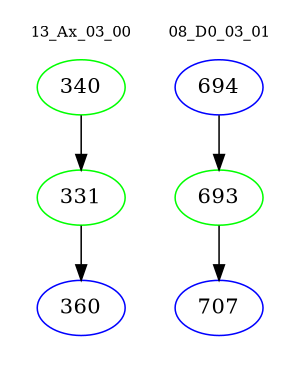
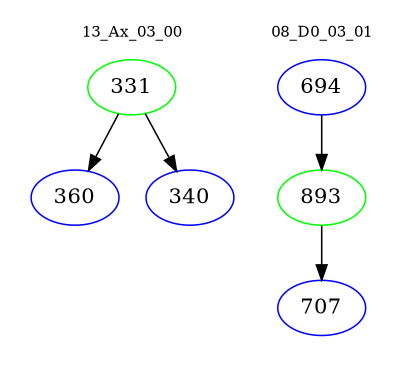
(81, 87) -> (190, 198)
(81, 135) -> (157, 136)
(219, 198) -> (322, 198)
